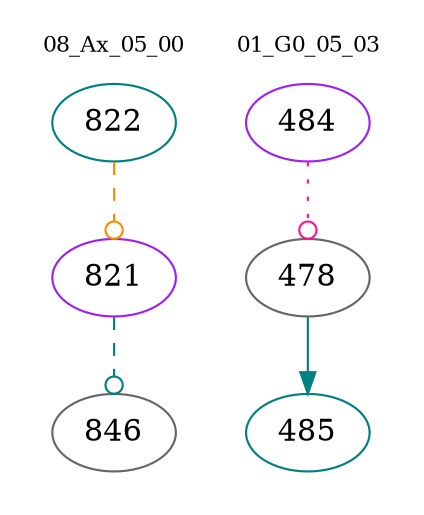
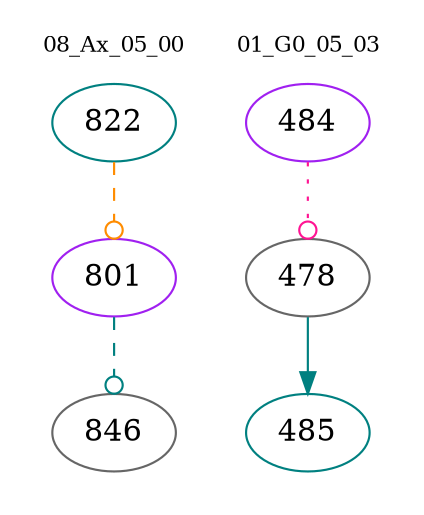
(114, 278) -> (114, 278)
